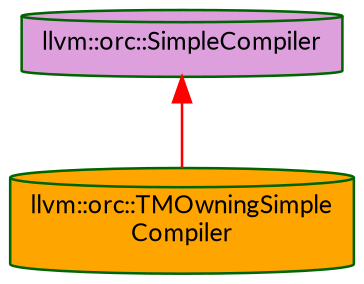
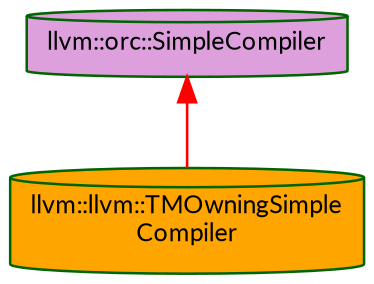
(182, 221) -> (187, 221)
